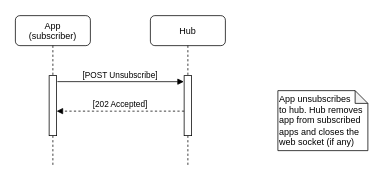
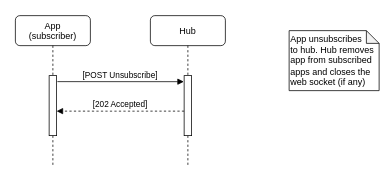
(323, 120) -> (334, 60)
